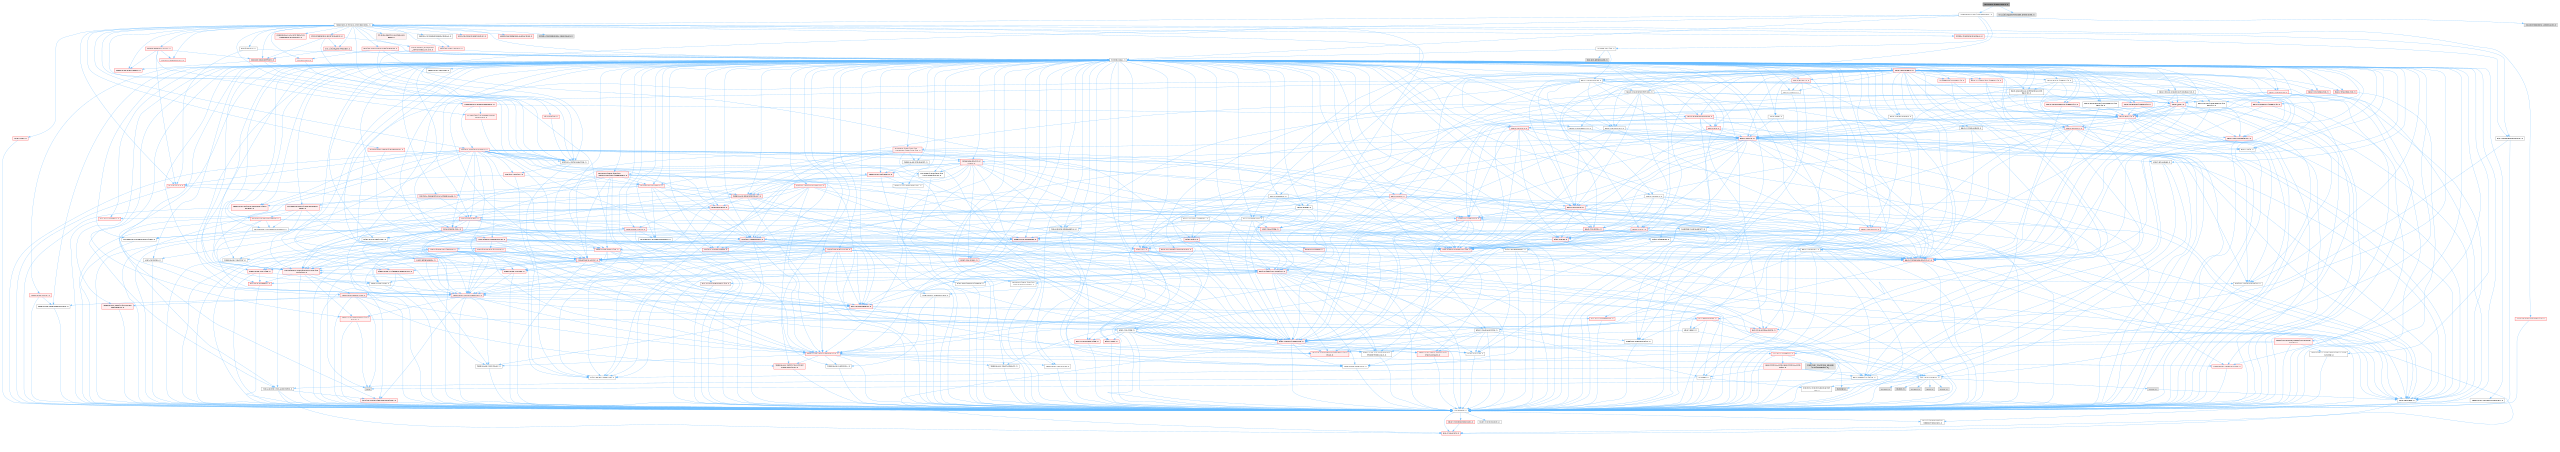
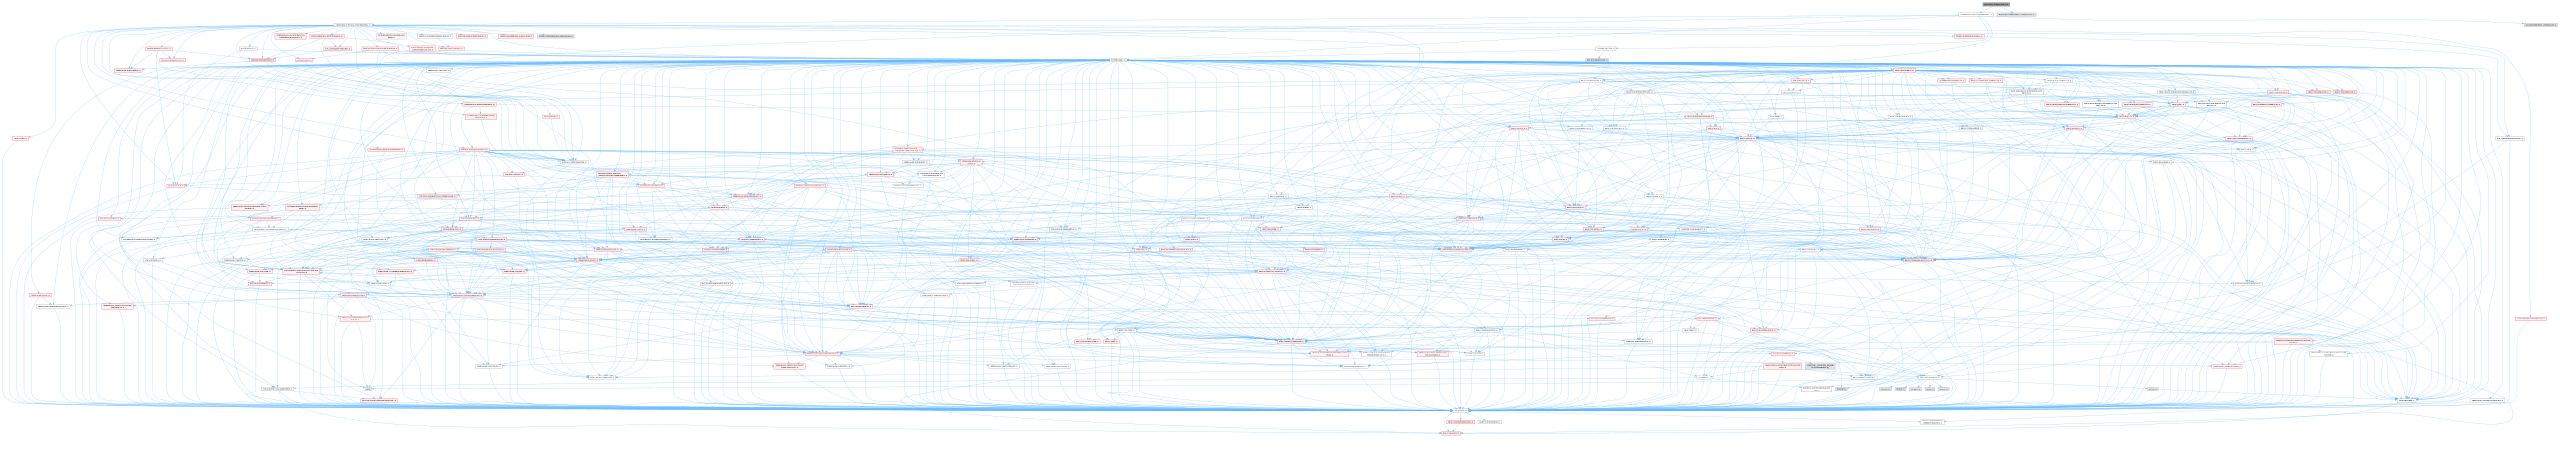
(2017, 15) -> (2017, 15)
